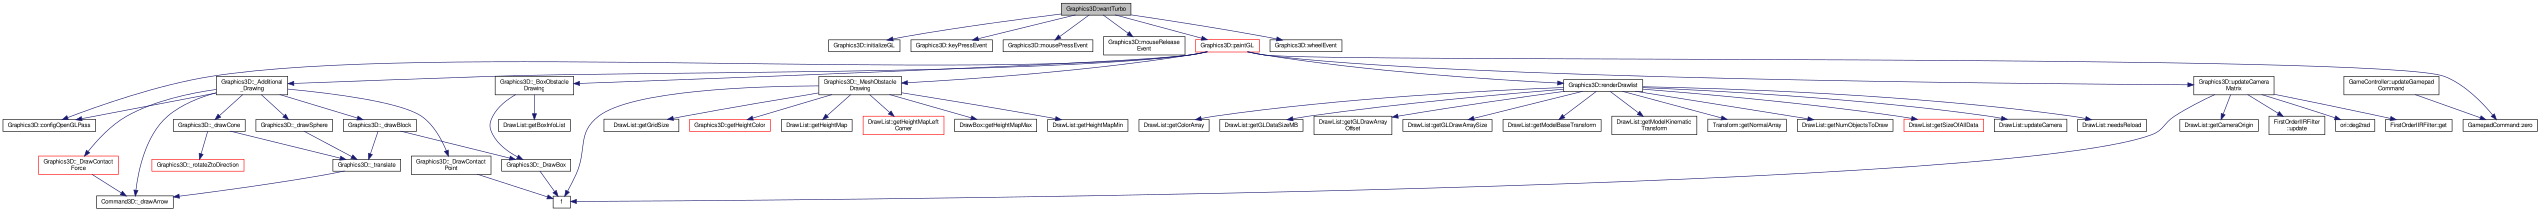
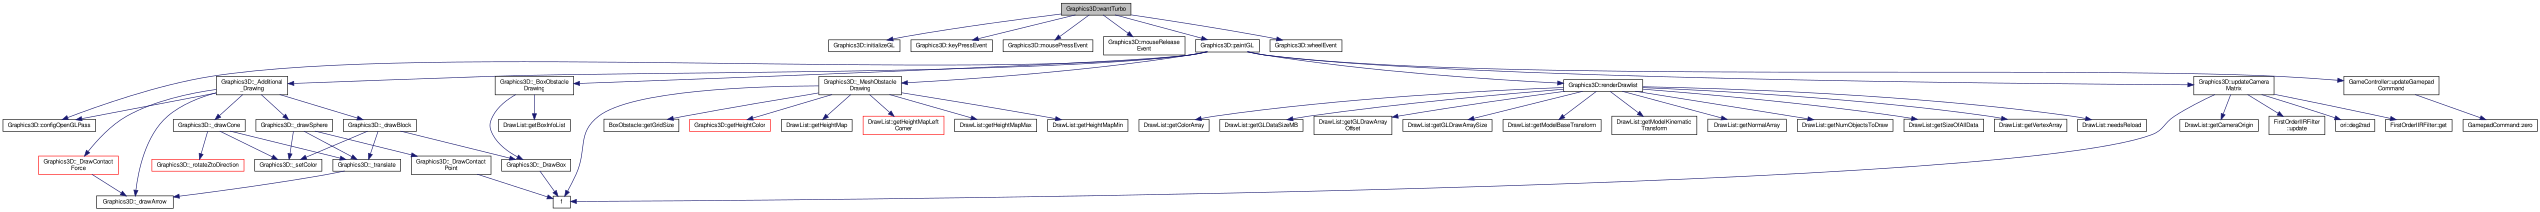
(1228, 46) -> (1228, 46)
(1877, 60) -> (1792, 72)
(377, 102) -> (363, 143)
(641, 125) -> (641, 125)
(996, 125) -> (996, 125)
(1747, 125) -> (1747, 125)
(1944, 125) -> (1944, 125)
(2031, 125) -> (2031, 125)
none -> (288, 165)
(135, 202) -> (135, 202)
